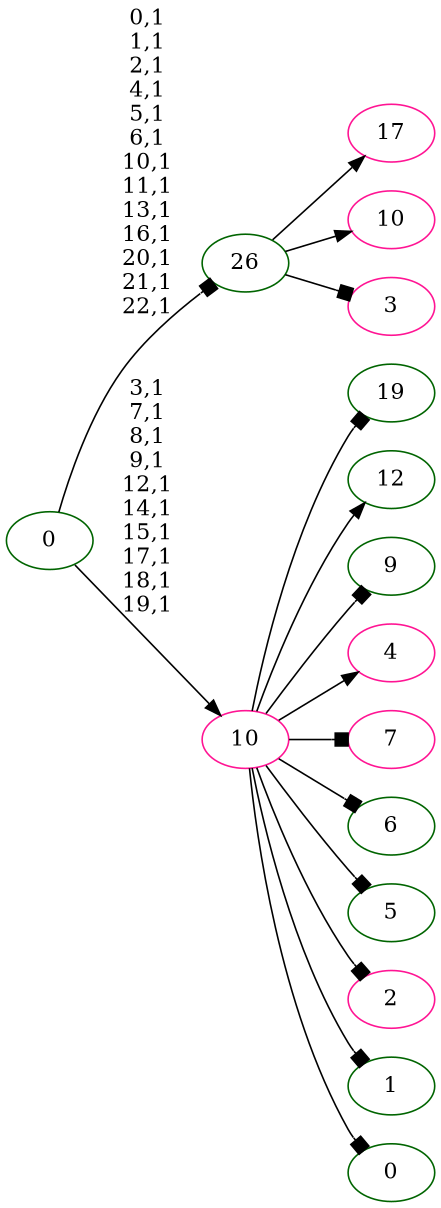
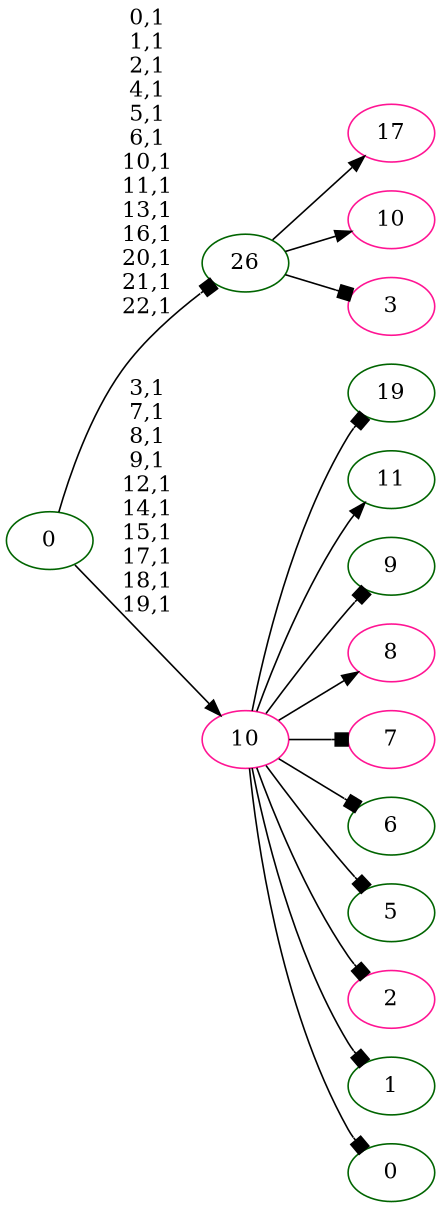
(391, 480) -> (391, 480)
(391, 653) -> (391, 653)
